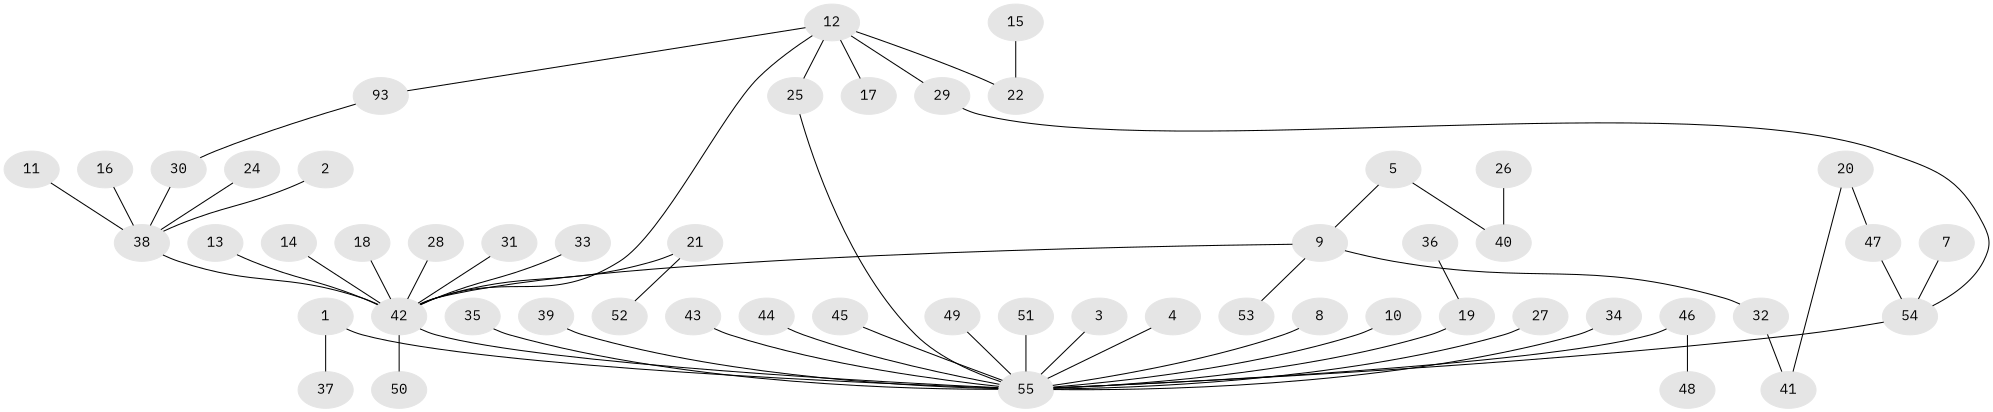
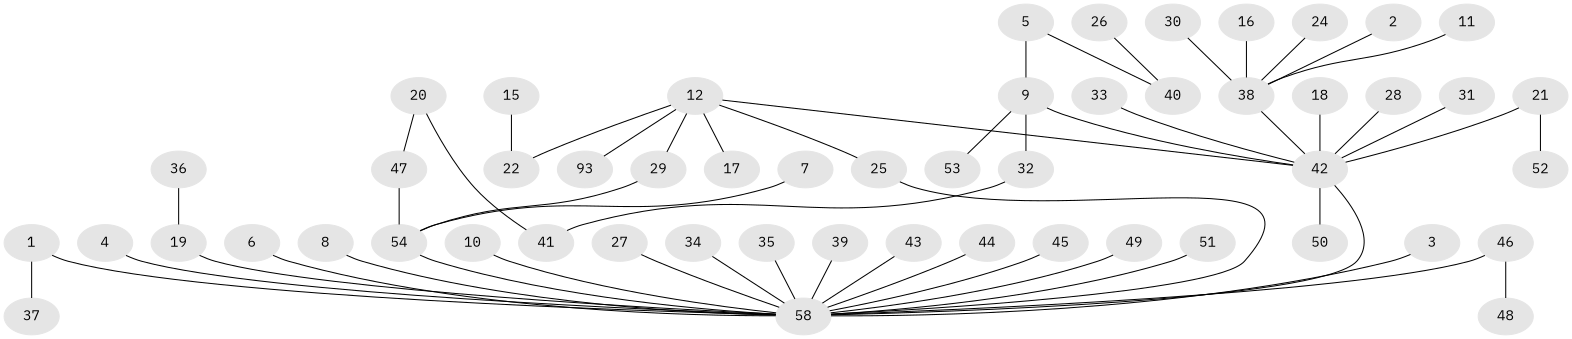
(277, 129) -> none
(215, 243) -> none
none -> (252, 243)
(289, 243) -> none
(1026, 390) -> (803, 316)
